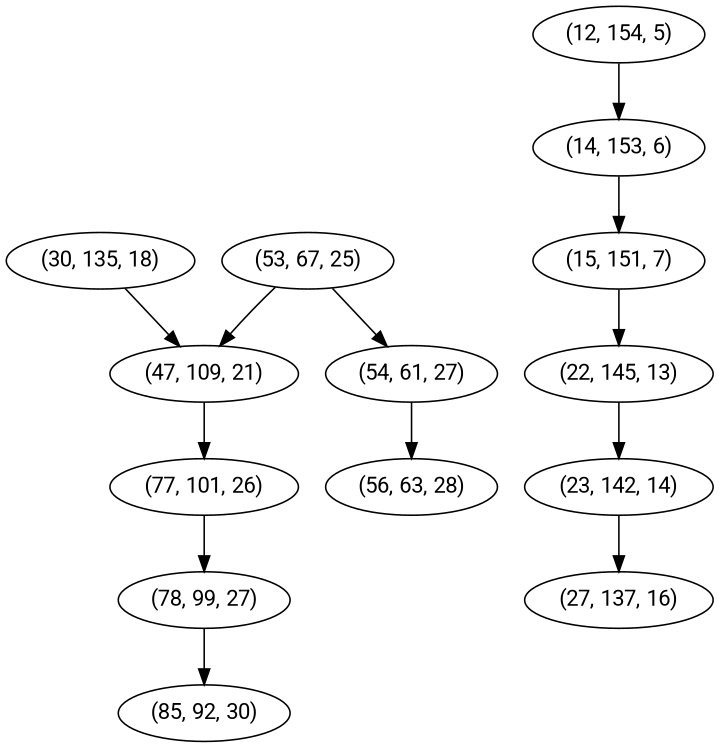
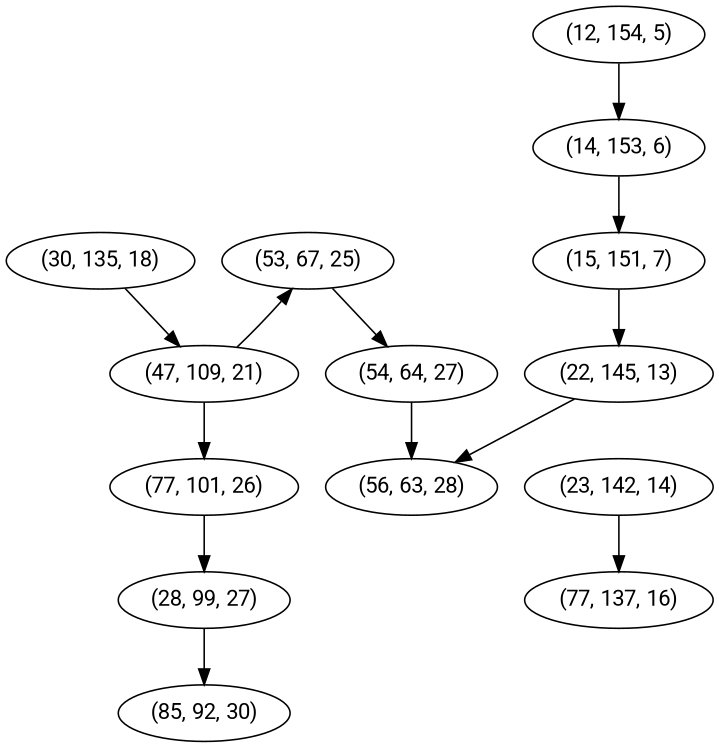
(252, 310) -> (260, 325)
(412, 374) -> (412, 374)
(619, 423) -> (522, 427)
(204, 600) -> (204, 600)
(619, 600) -> (619, 600)
